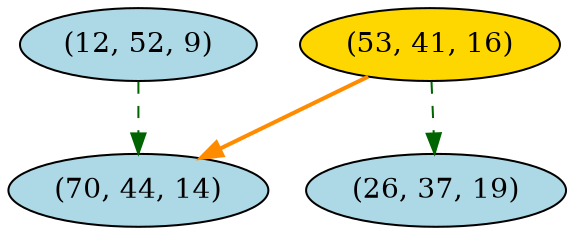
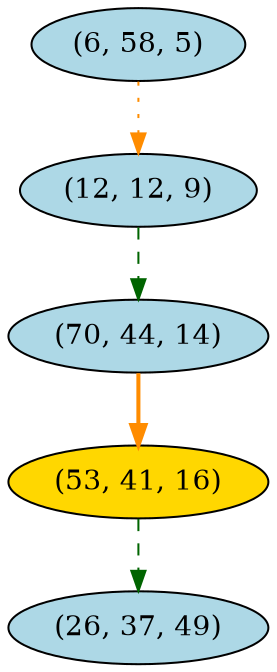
none -> (138, 45)
(138, 45) -> (138, 190)
(294, 113) -> (138, 399)
(436, 190) -> (138, 628)
